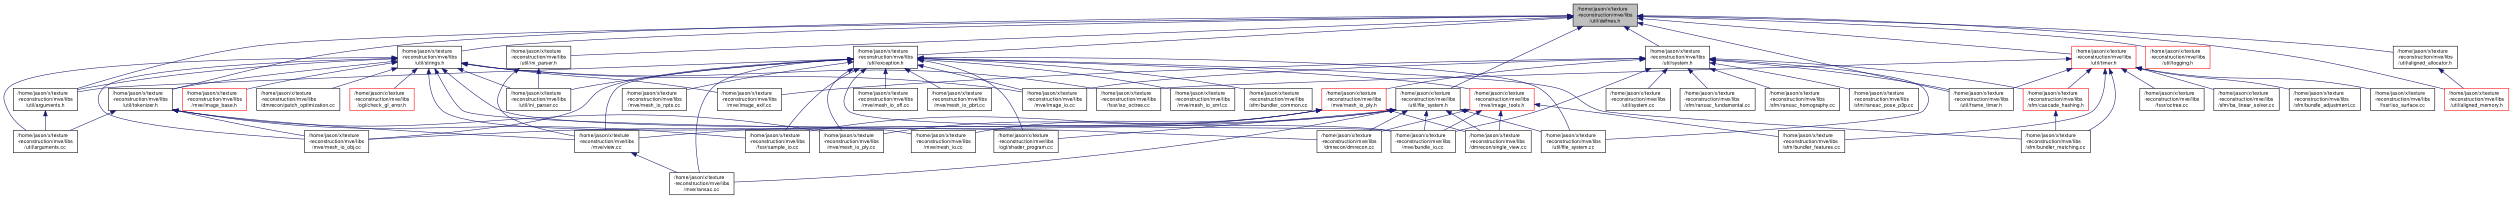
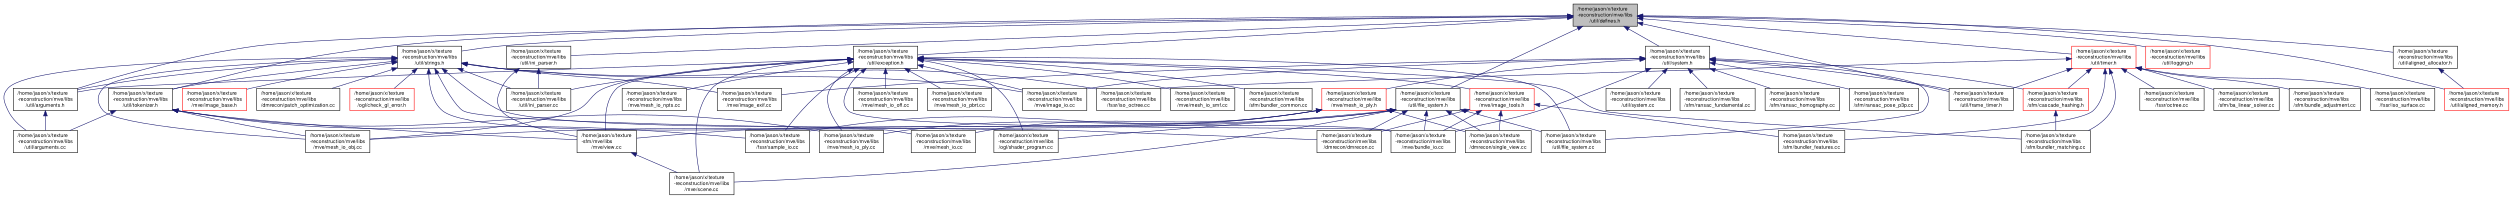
(607, 142) -> (607, 142)
(702, 184) -> (702, 184)
